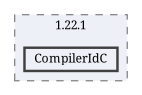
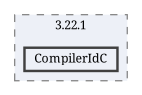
(71, 26) -> (71, 26)
